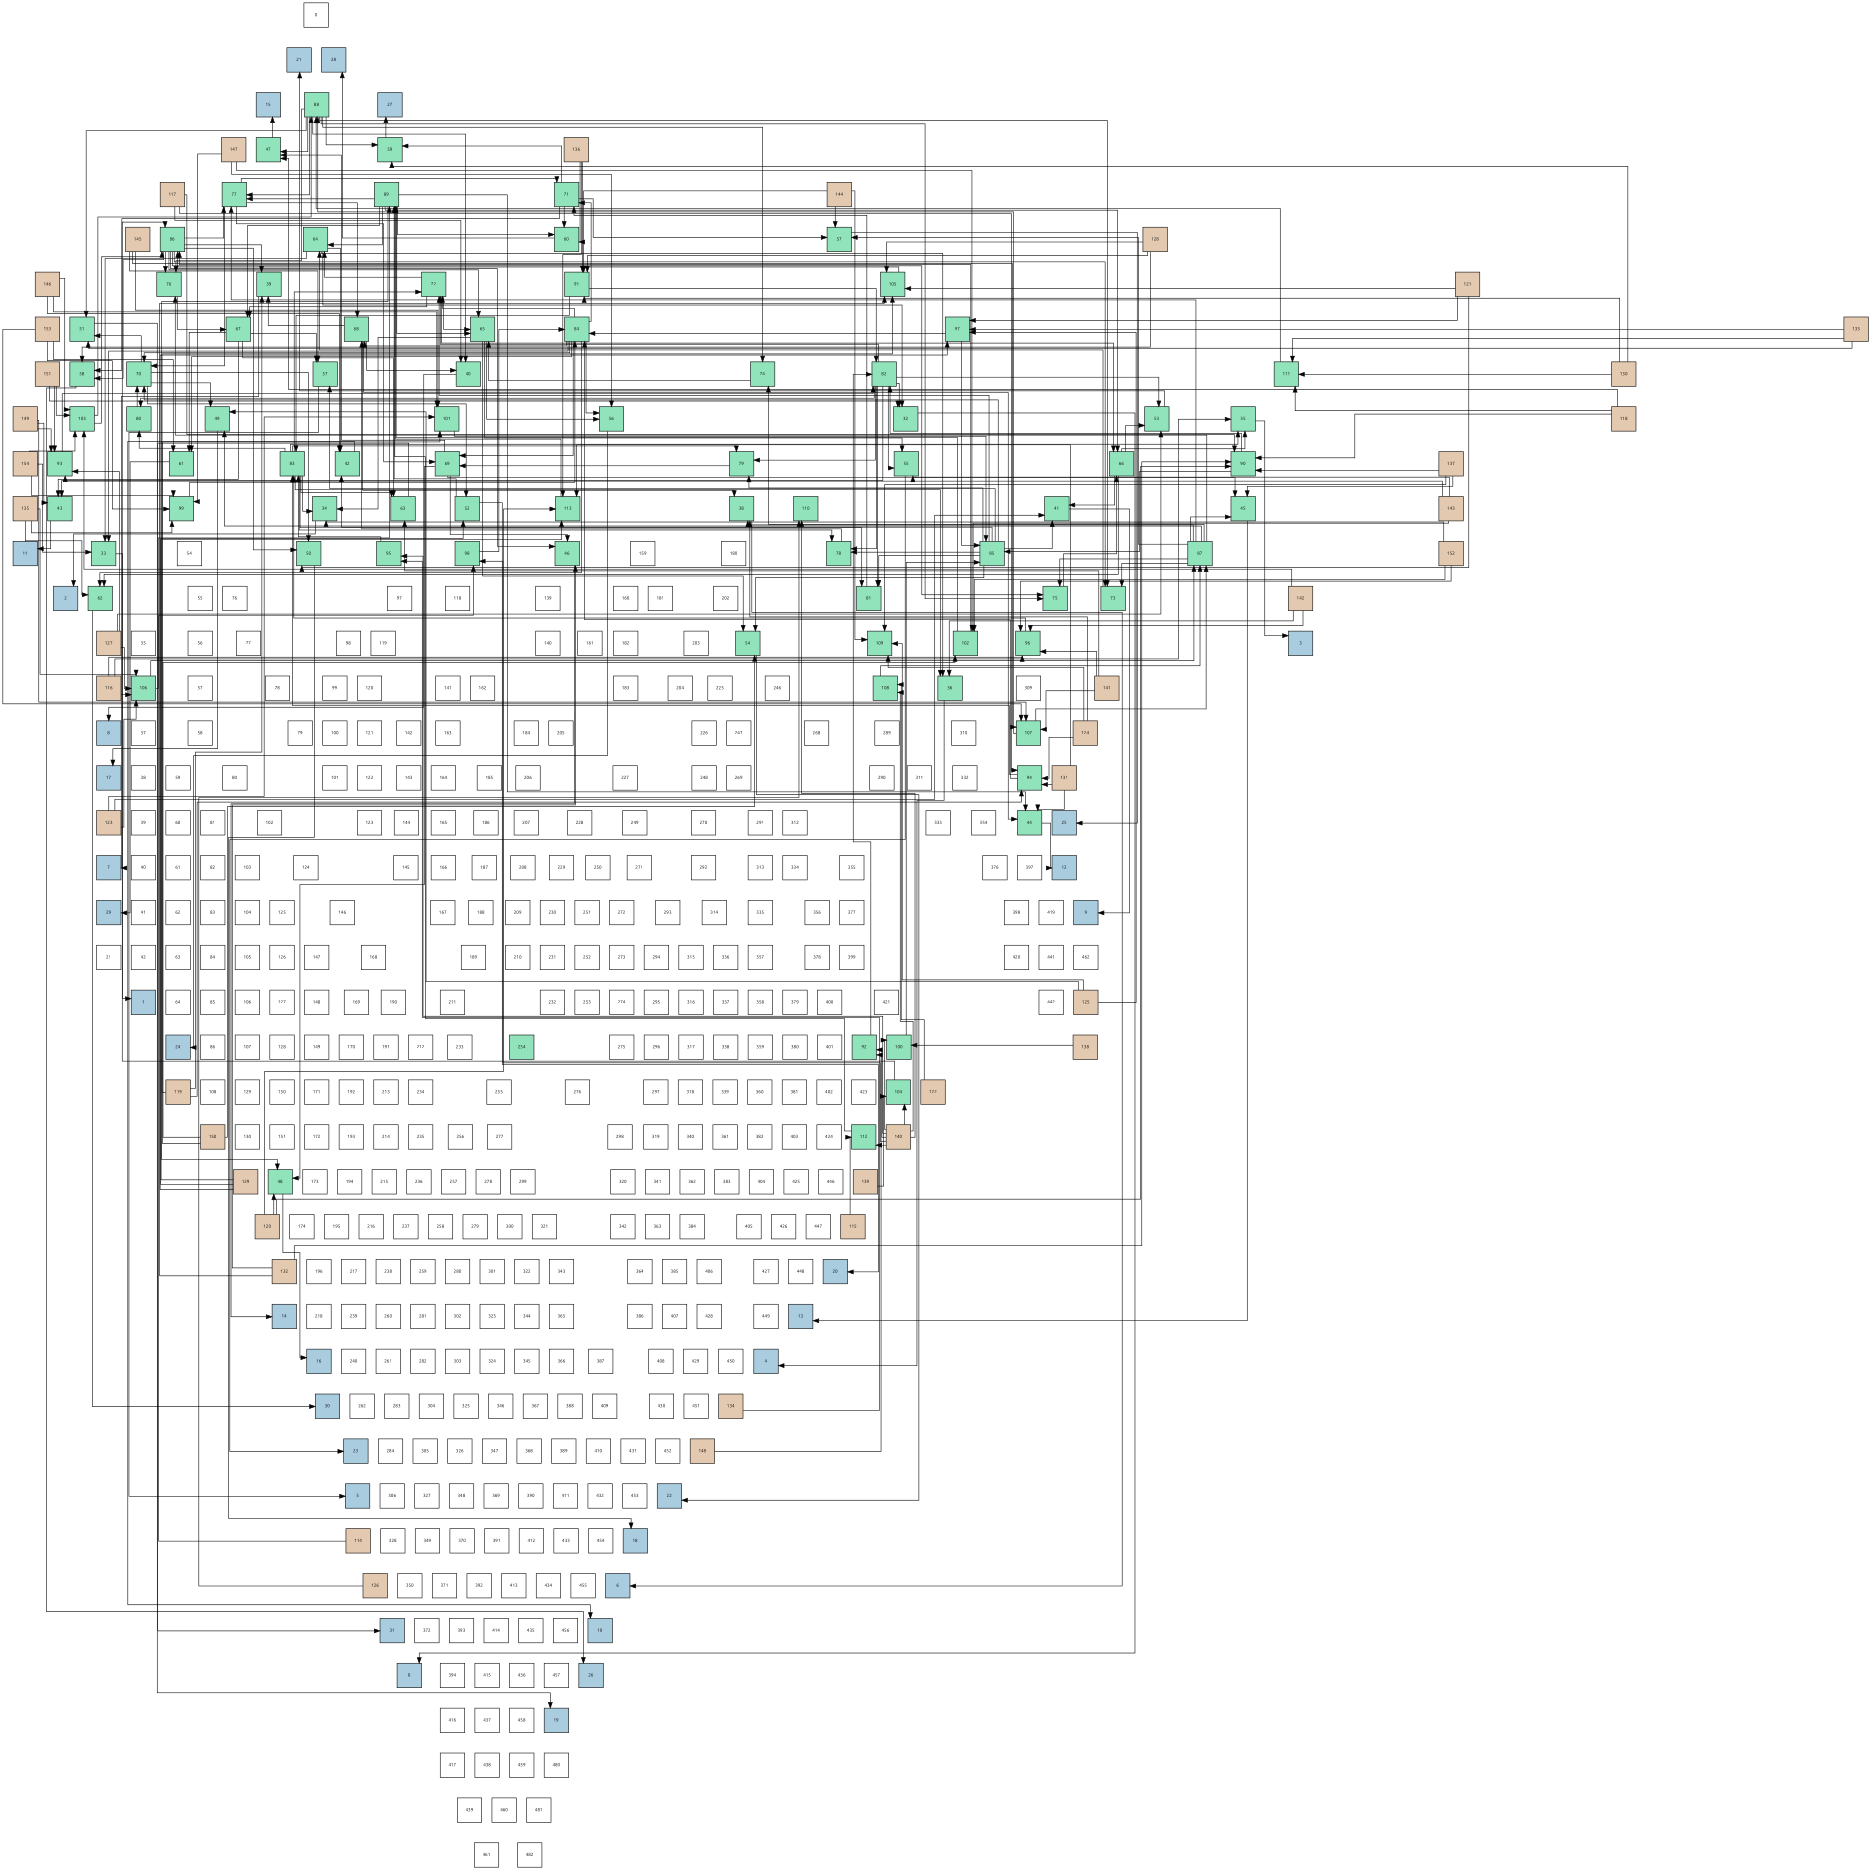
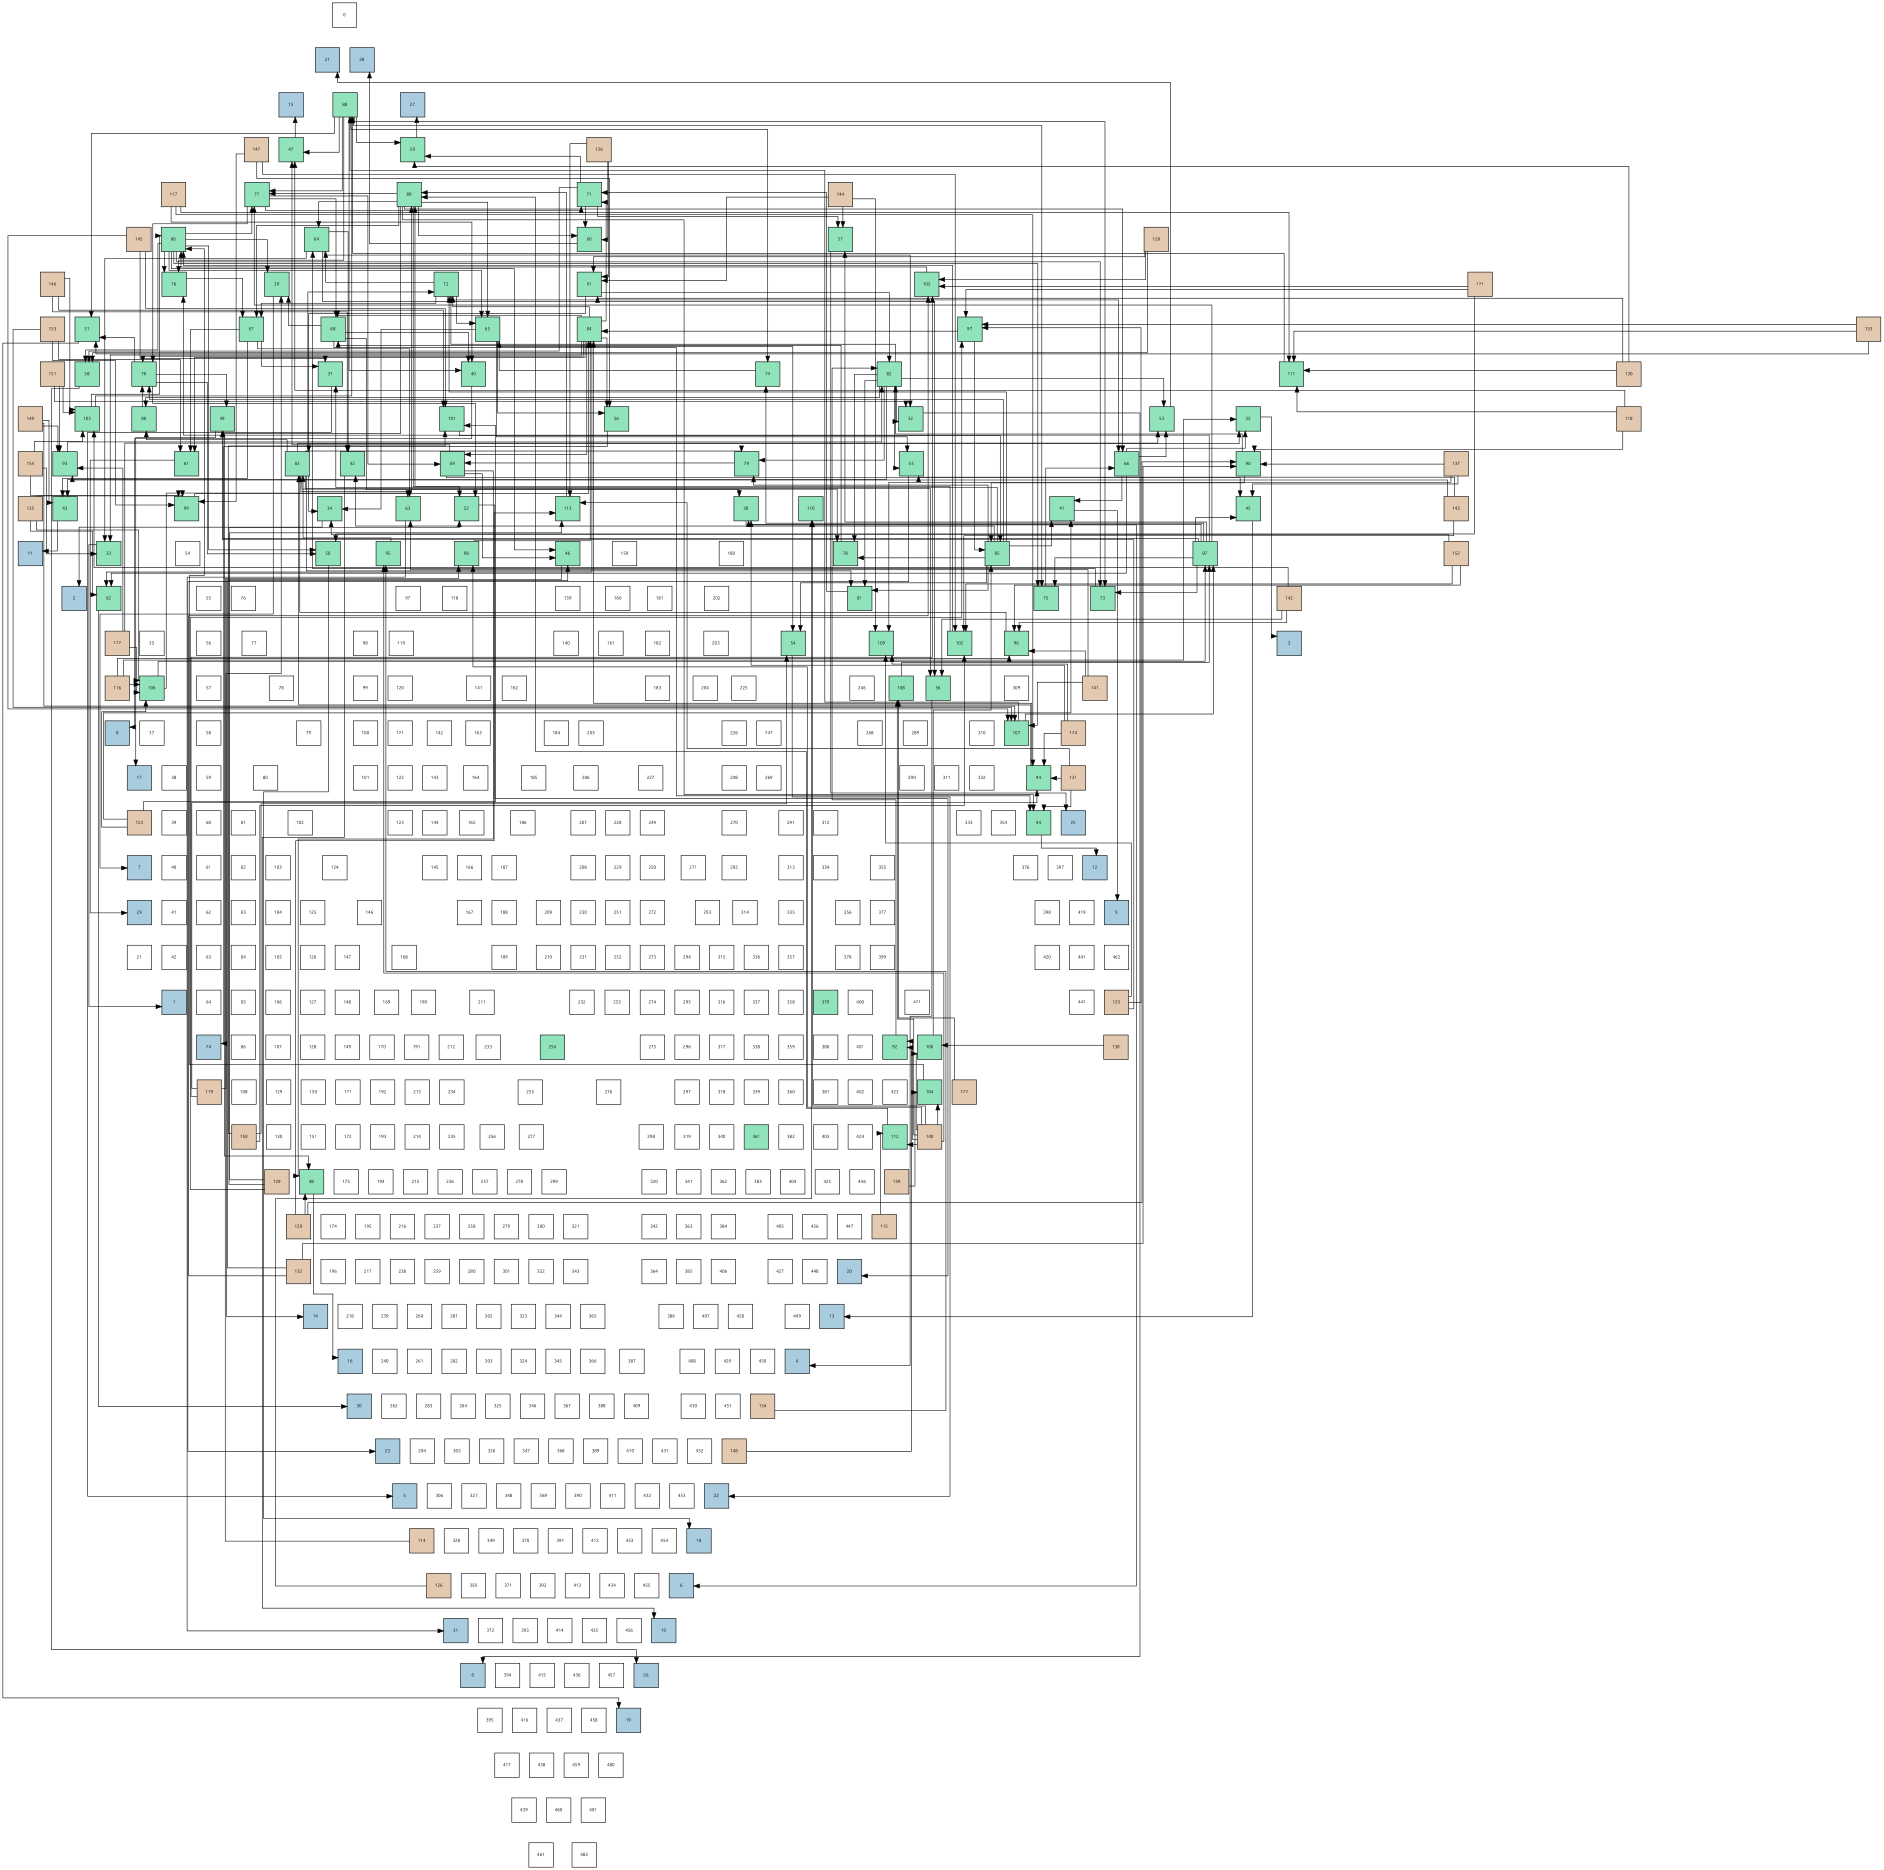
(394, 385) -> (413, 372)
(595, 435) -> (1055, 212)
(795, 1002) -> (826, 1002)
(725, 1137) -> (756, 1137)
none -> (490, 1720)
